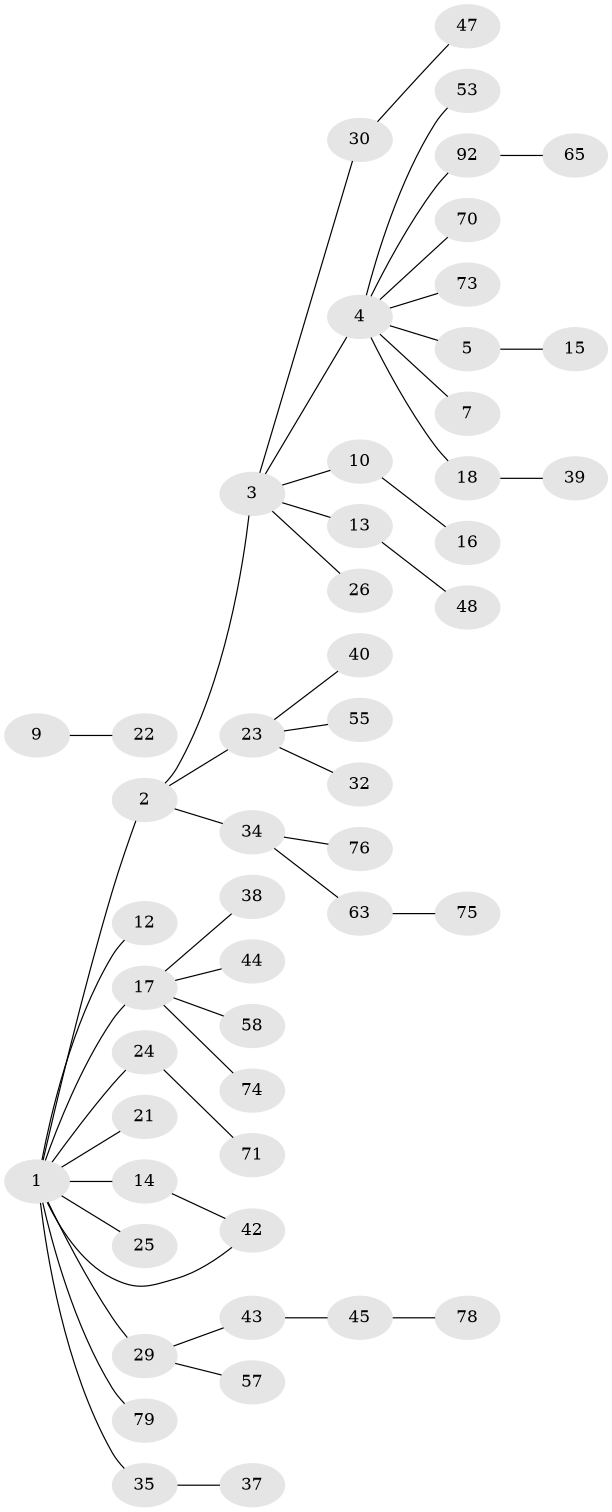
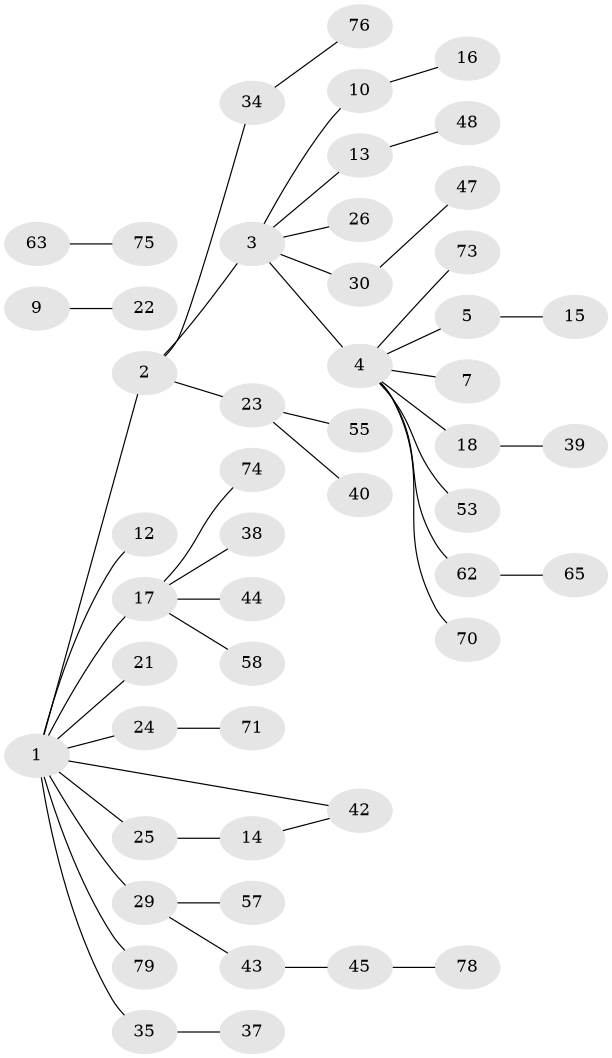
(468, 155) -> (468, 575)
(360, 784) -> none
(306, 873) -> none
(91, 1181) -> (199, 838)
